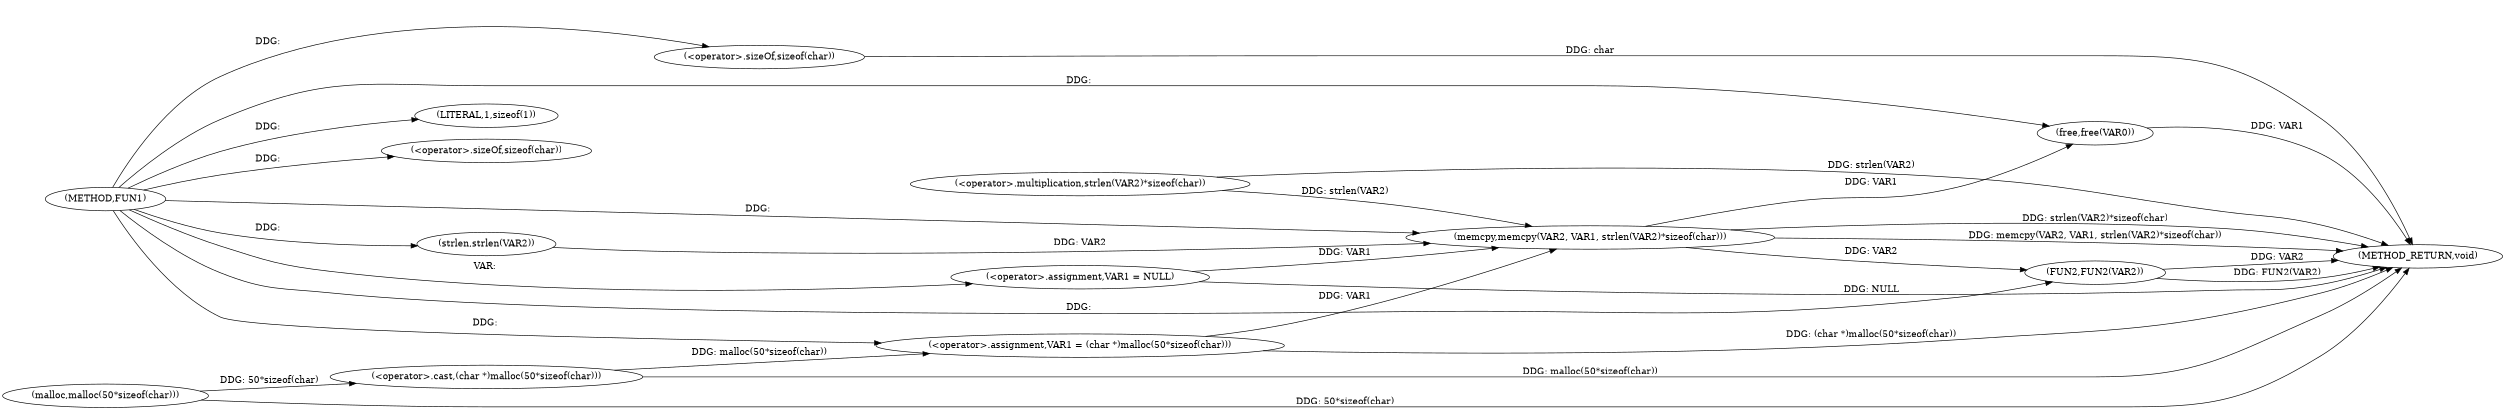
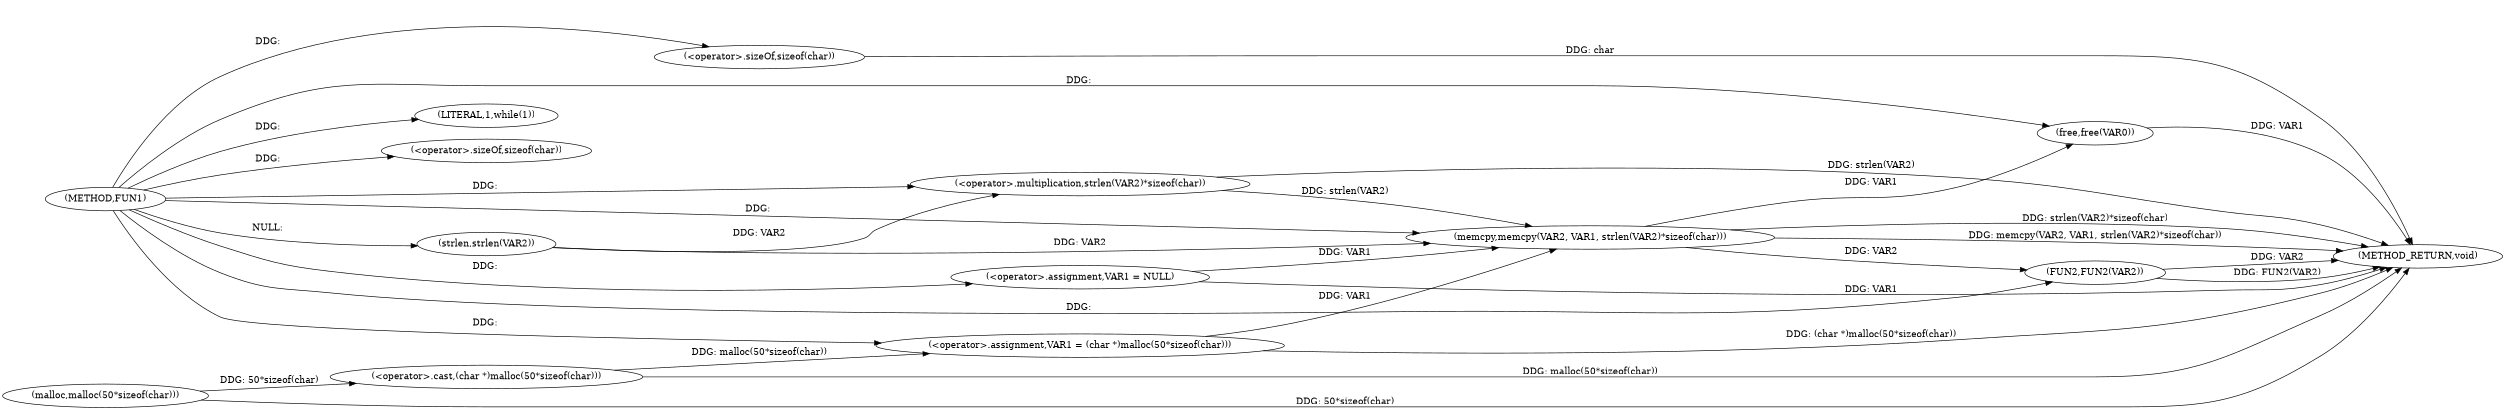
(486, 116) -> (486, 116)
none -> (537, 192)
(269, 228) -> (269, 228)
none -> (799, 248)
(486, 266) -> (486, 266)
(1871, 290) -> (1871, 290)
